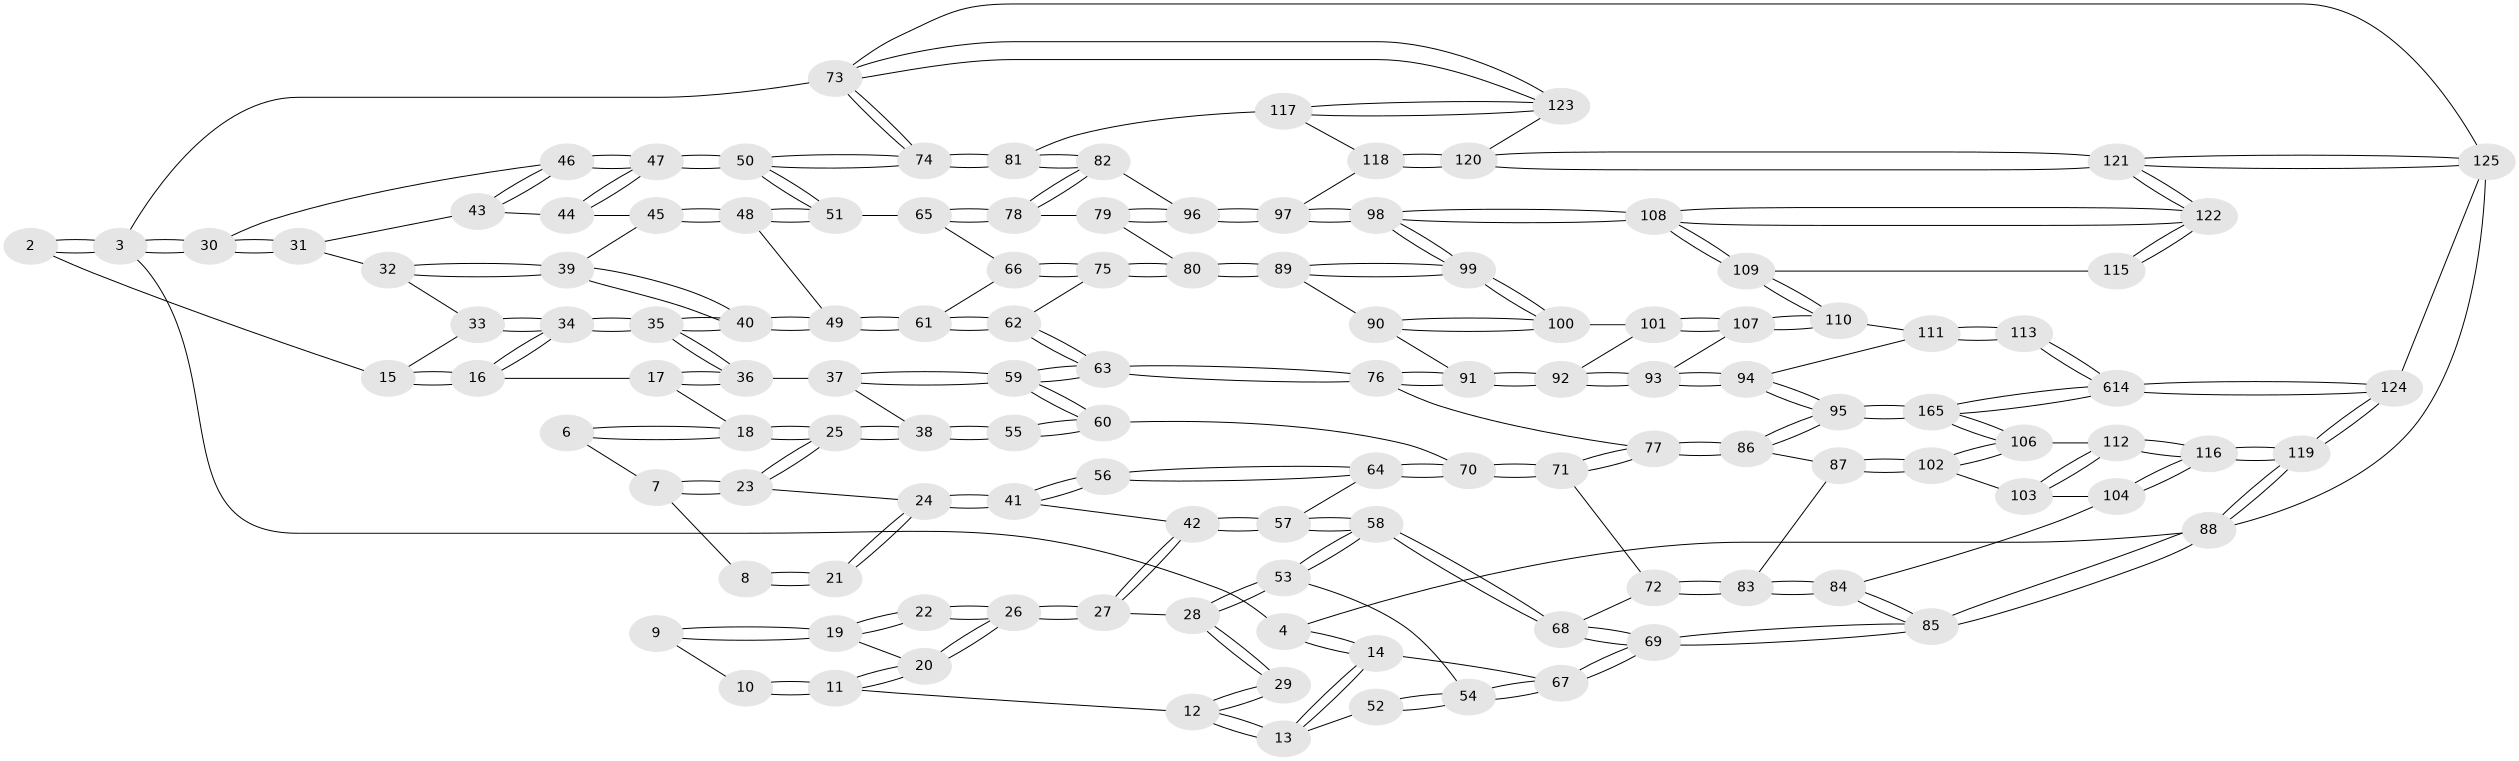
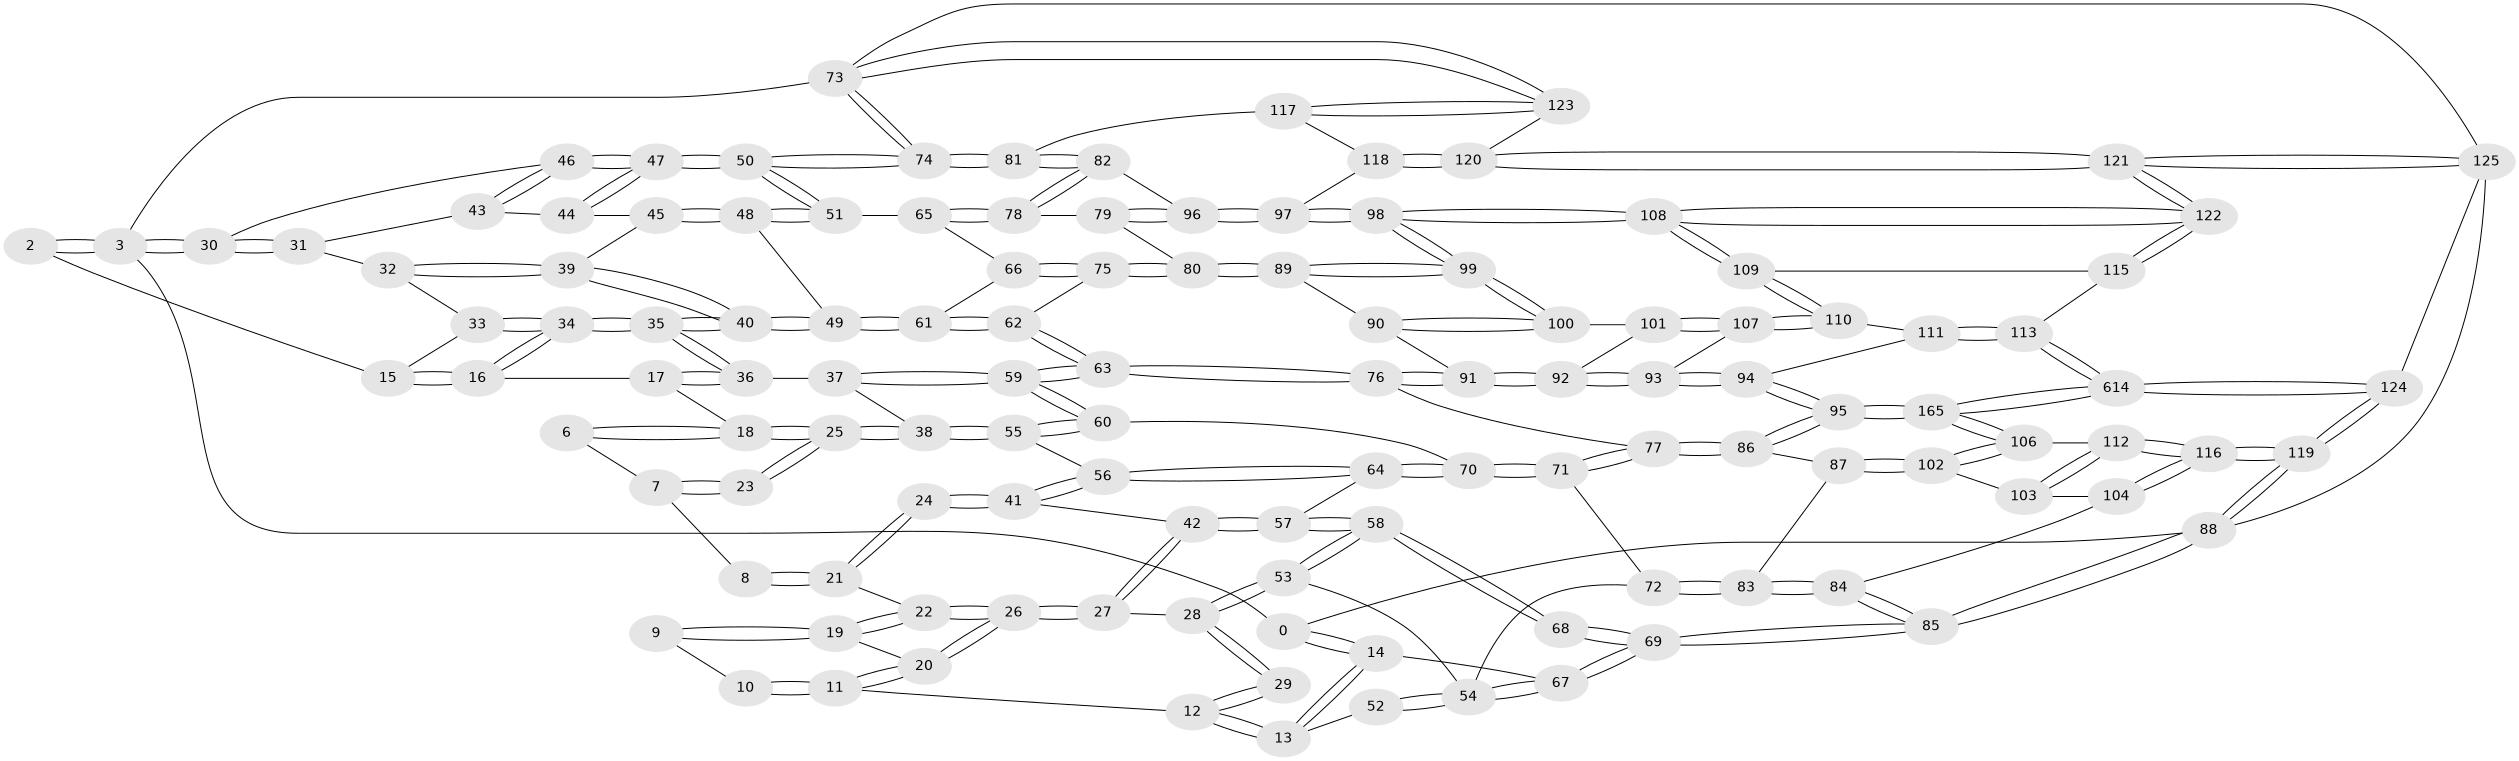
none -> (2070, 302)
none -> (1059, 455)
(835, 495) -> none
none -> (880, 596)
(1607, 609) -> (1537, 601)
(1284, 632) -> (1284, 632)
